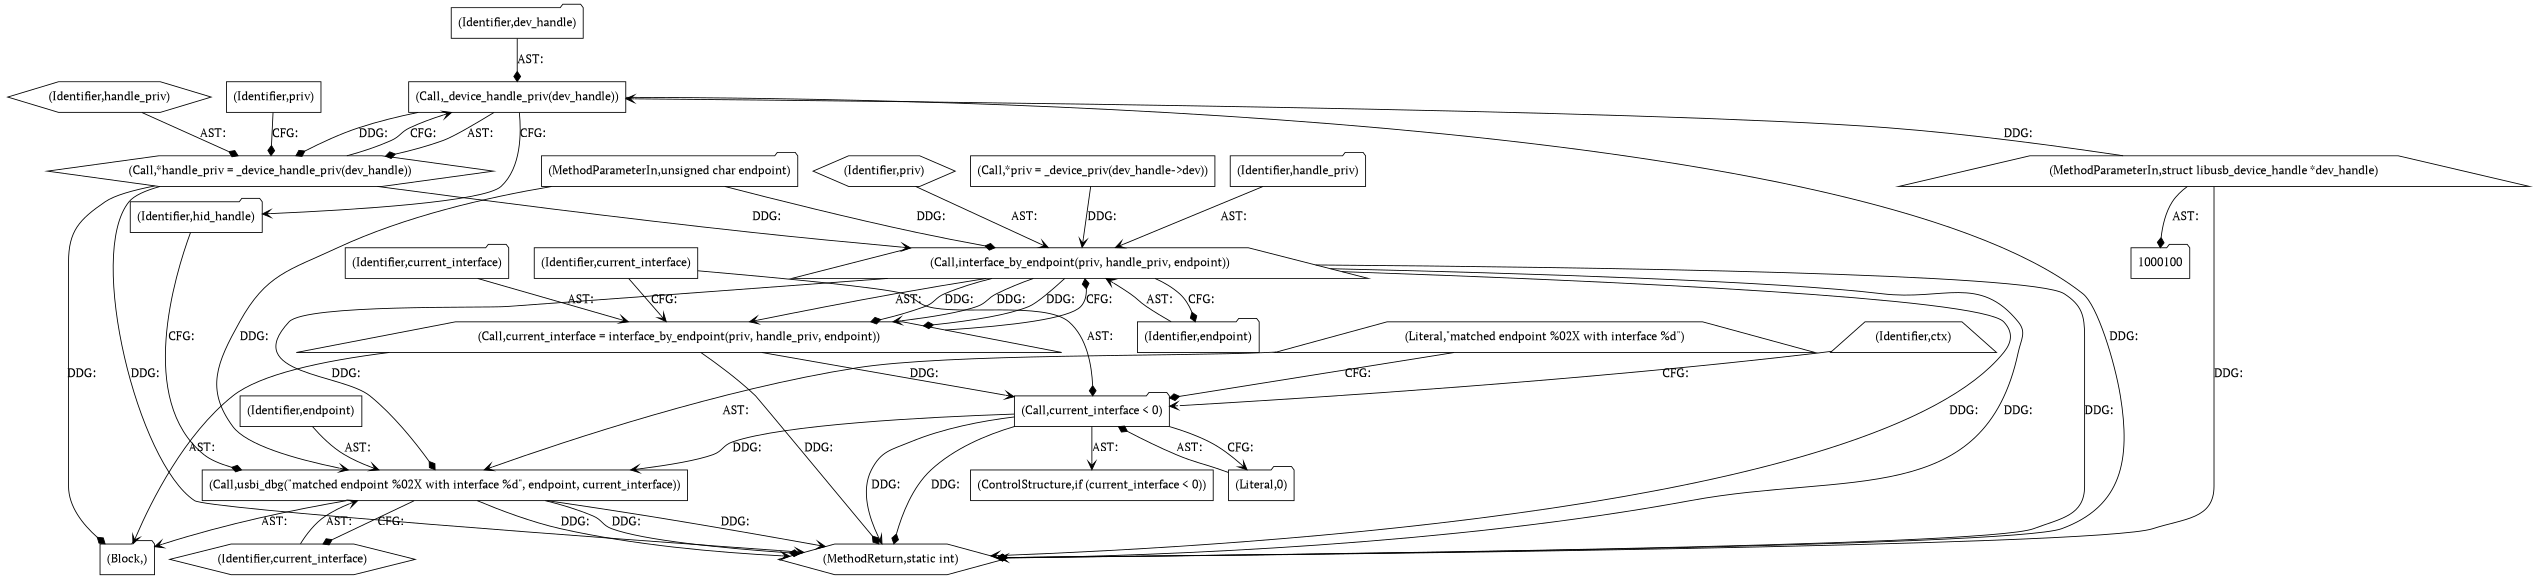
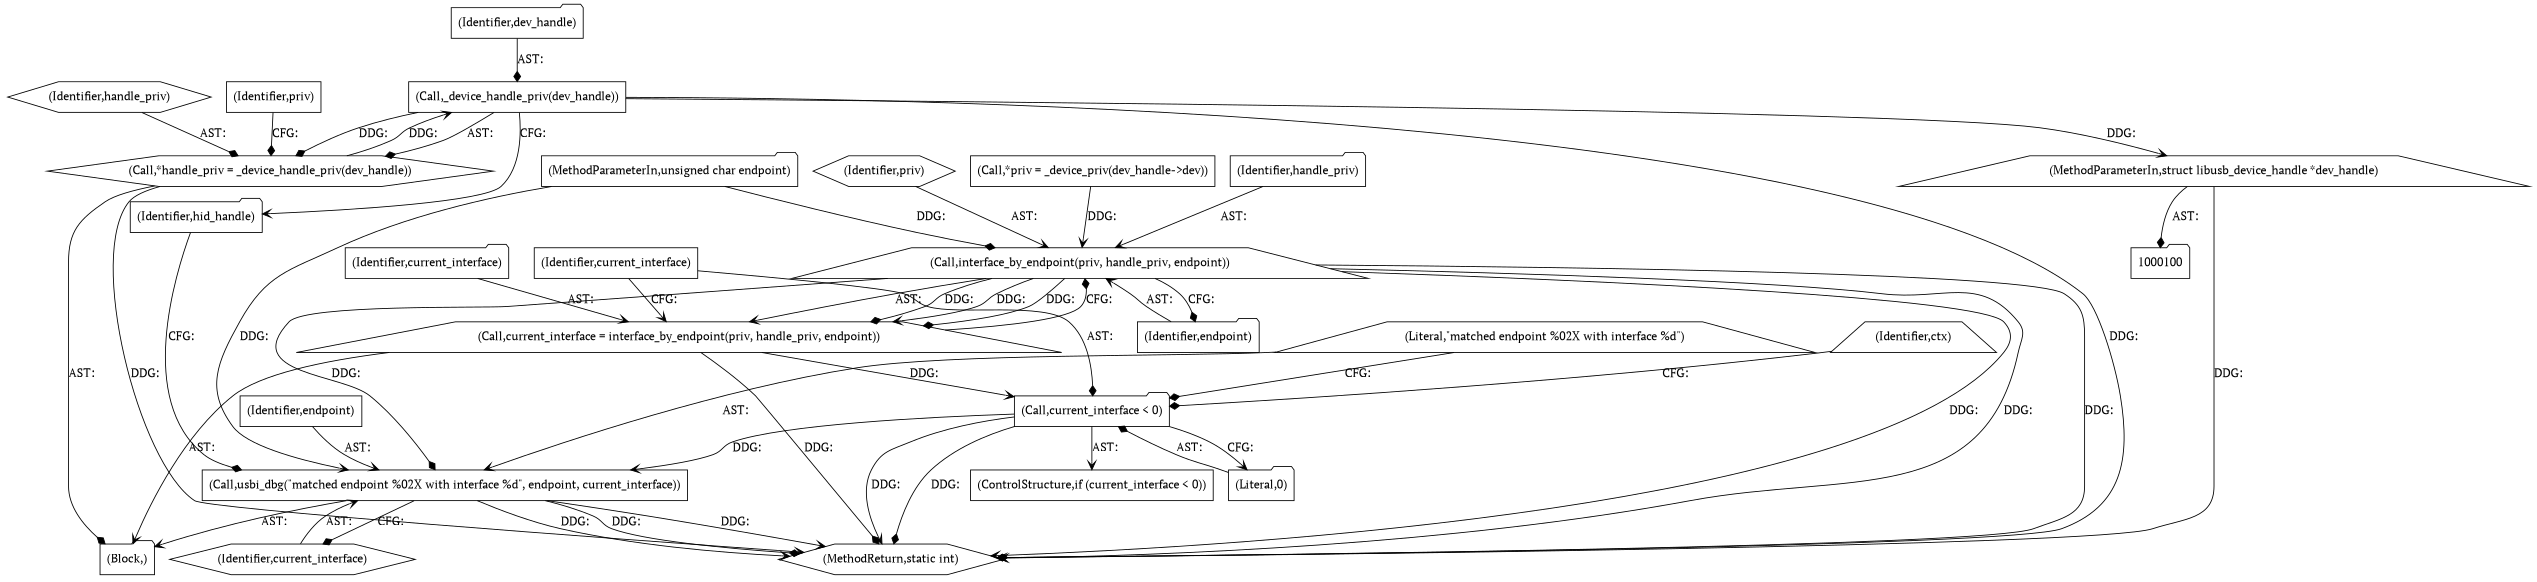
(1380, 110) -> (1394, 107)
(425, 134) -> (425, 134)
(639, 220) -> none
(83, 374) -> (83, 374)
(1506, 383) -> (1506, 383)
(2038, 538) -> (2038, 538)
